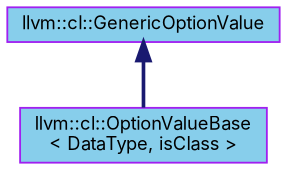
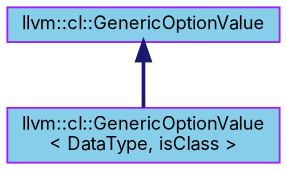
(143, 135) -> (143, 135)
